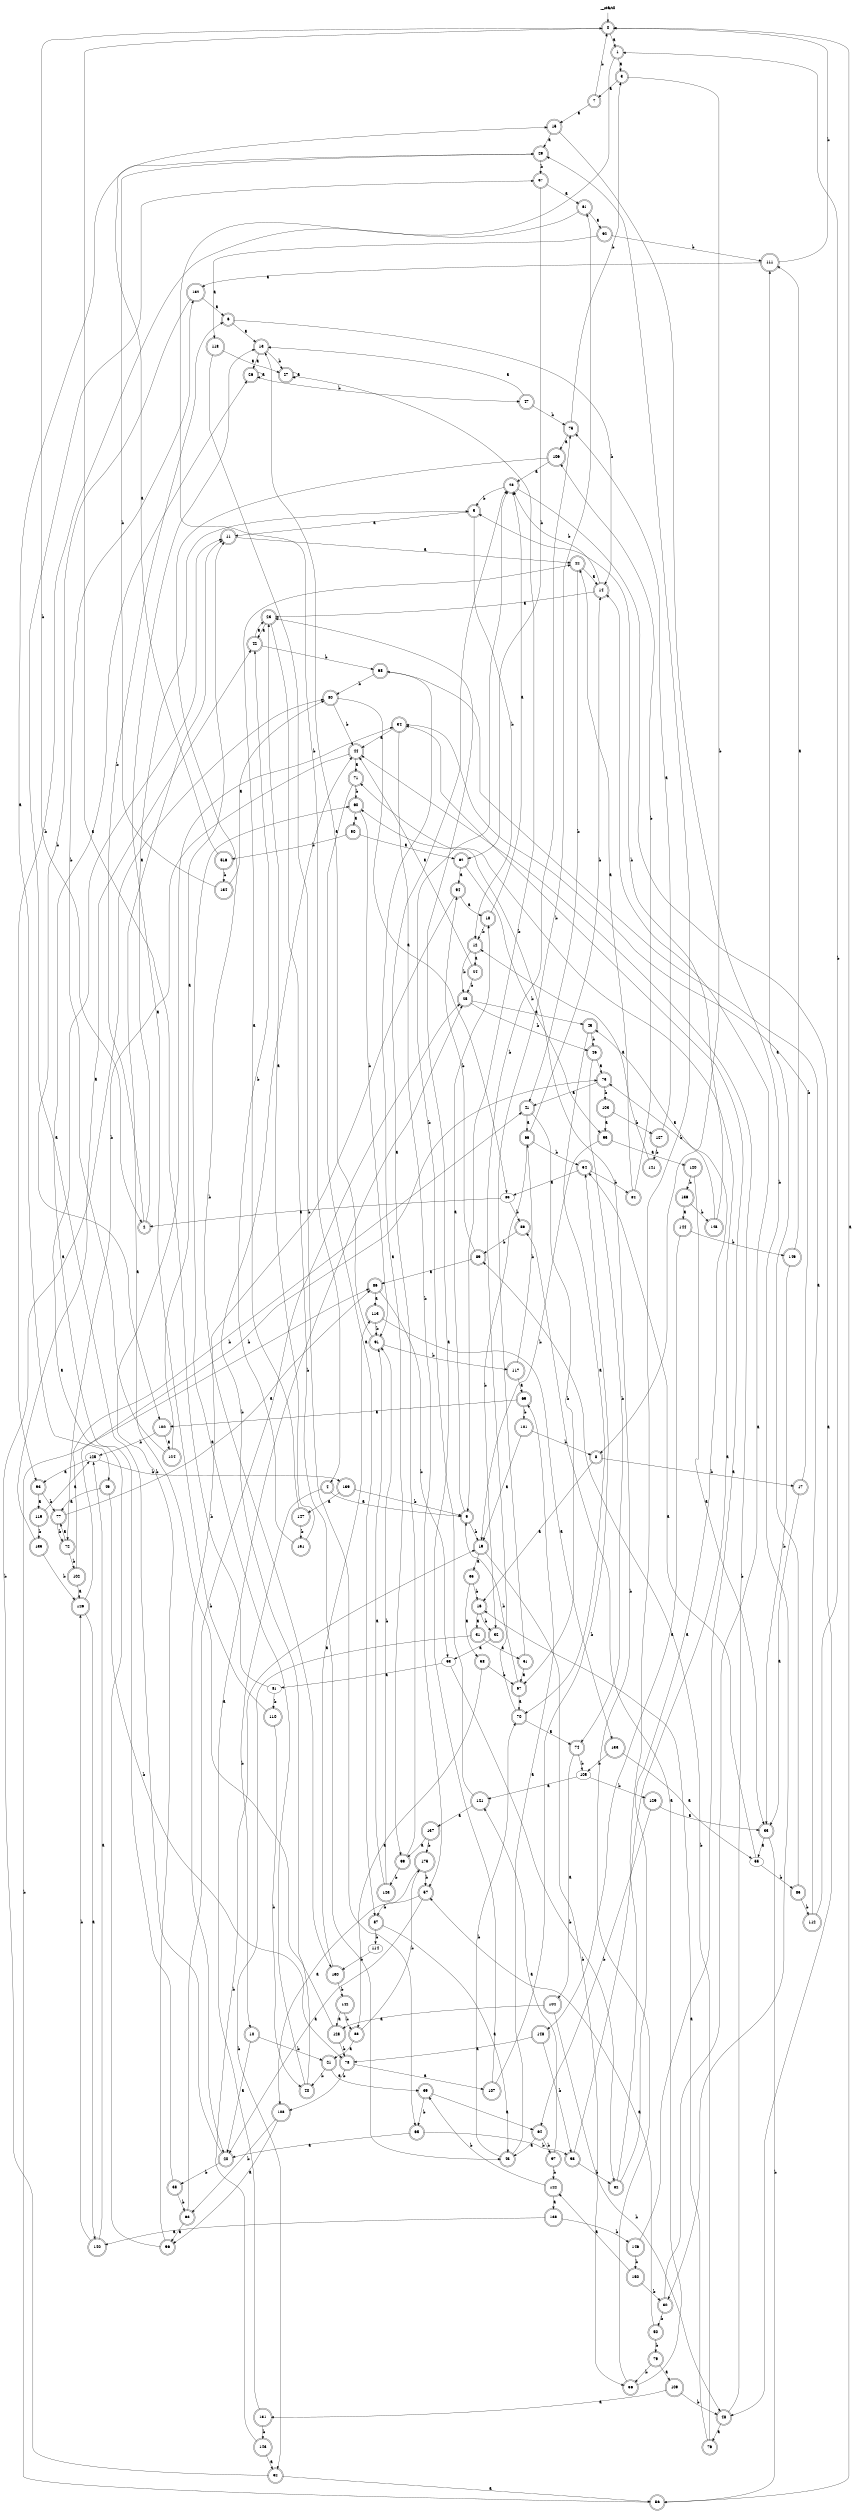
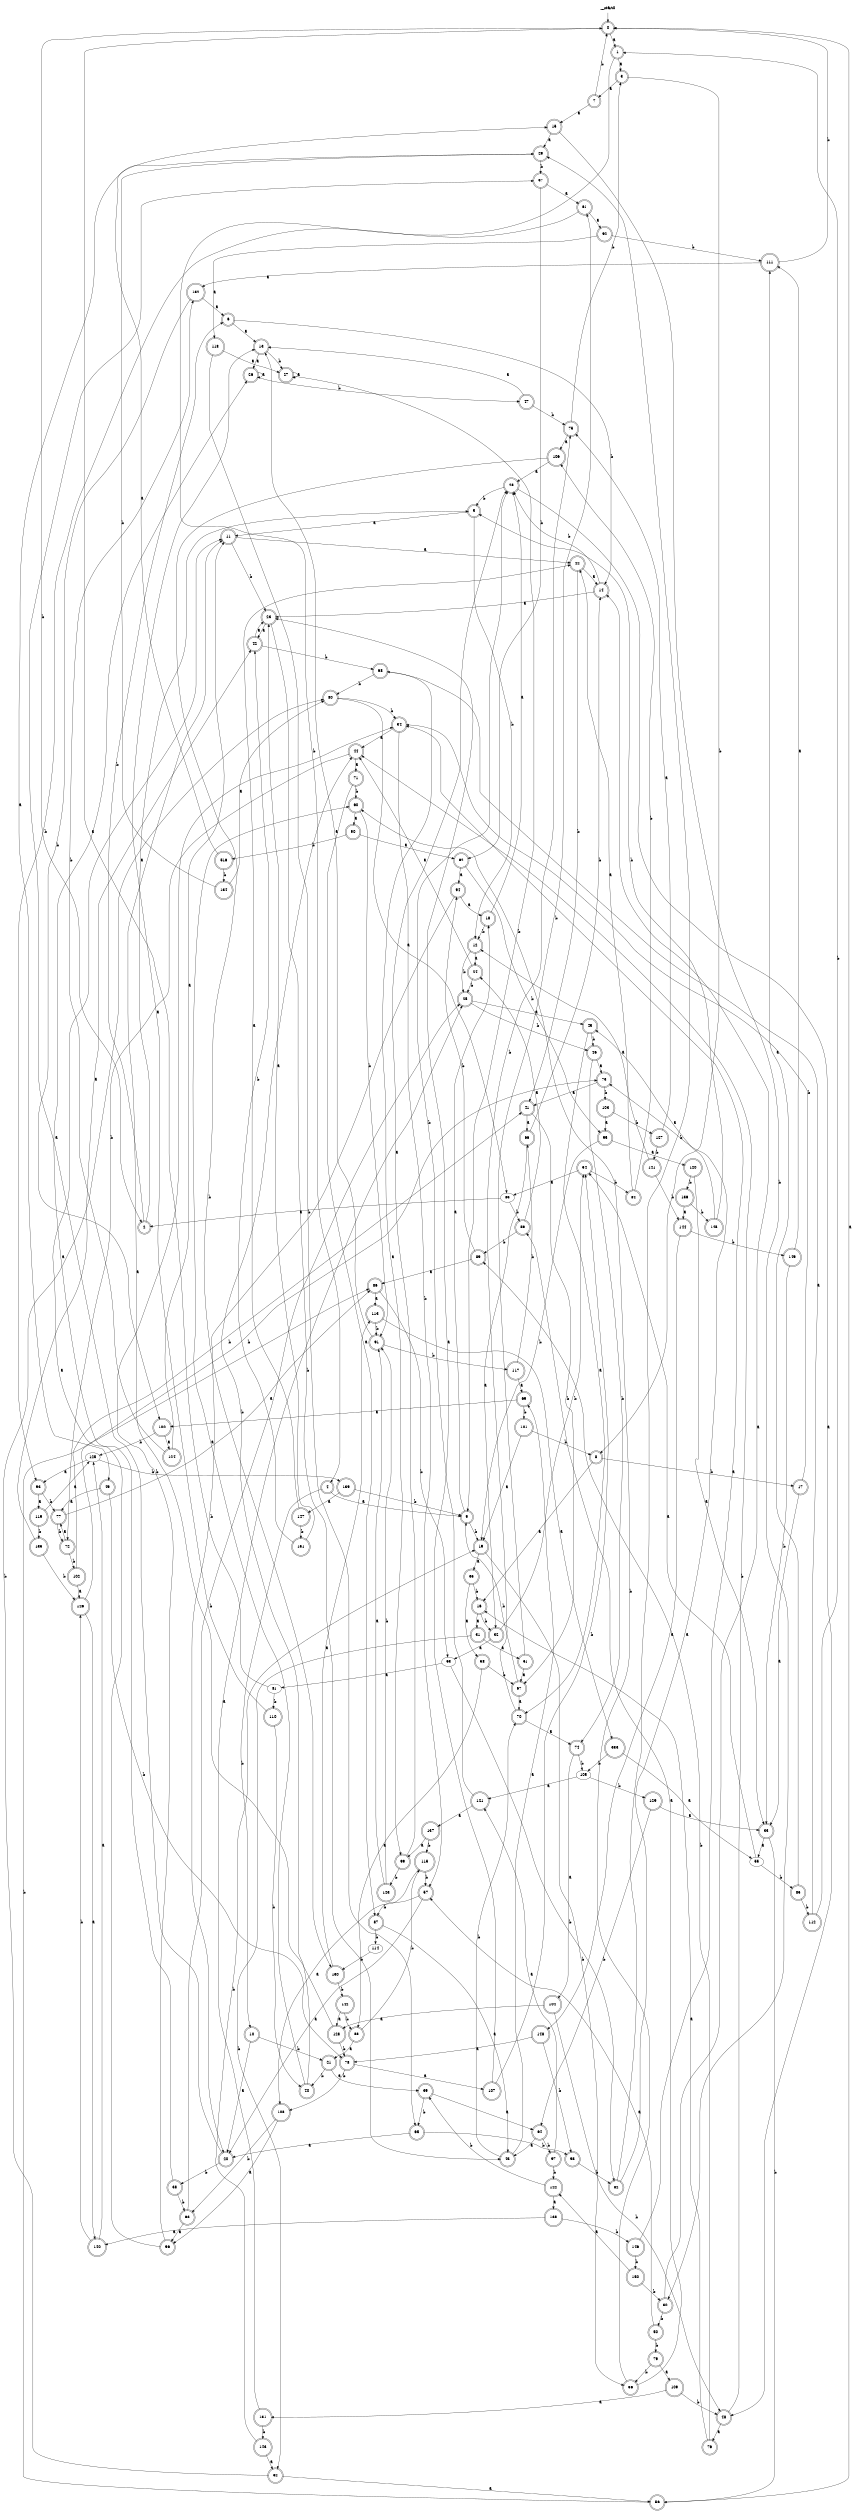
none -> (248, 576)
(343, 723) -> (368, 702)
none -> (535, 1094)
(554, 1154) -> (566, 1421)
none -> (666, 1197)
(485, 1386) -> (485, 1386)
(727, 1393) -> none
(615, 1748) -> (615, 1748)
(425, 1862) -> (425, 1862)
